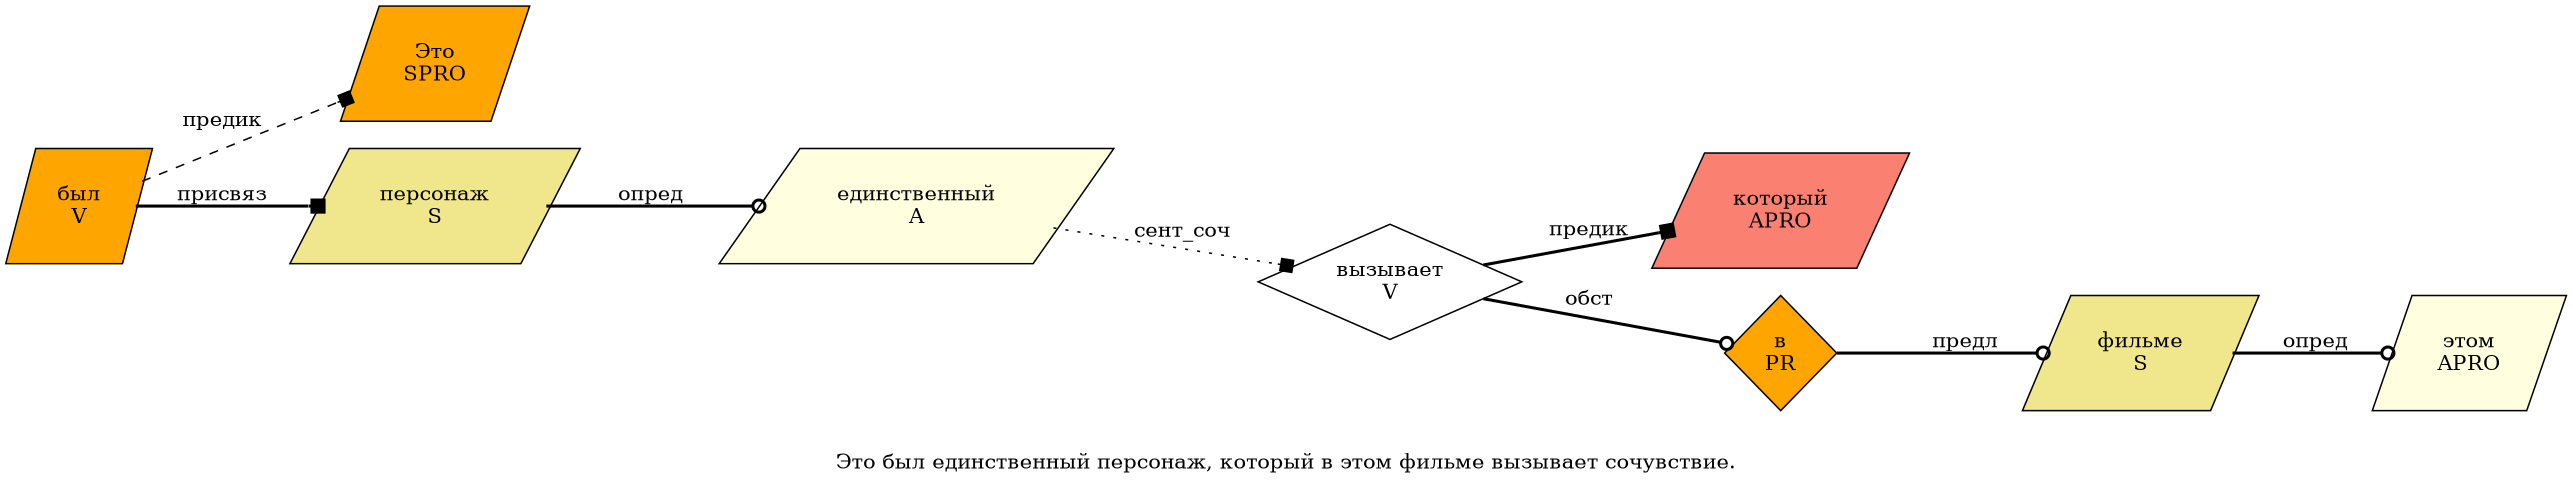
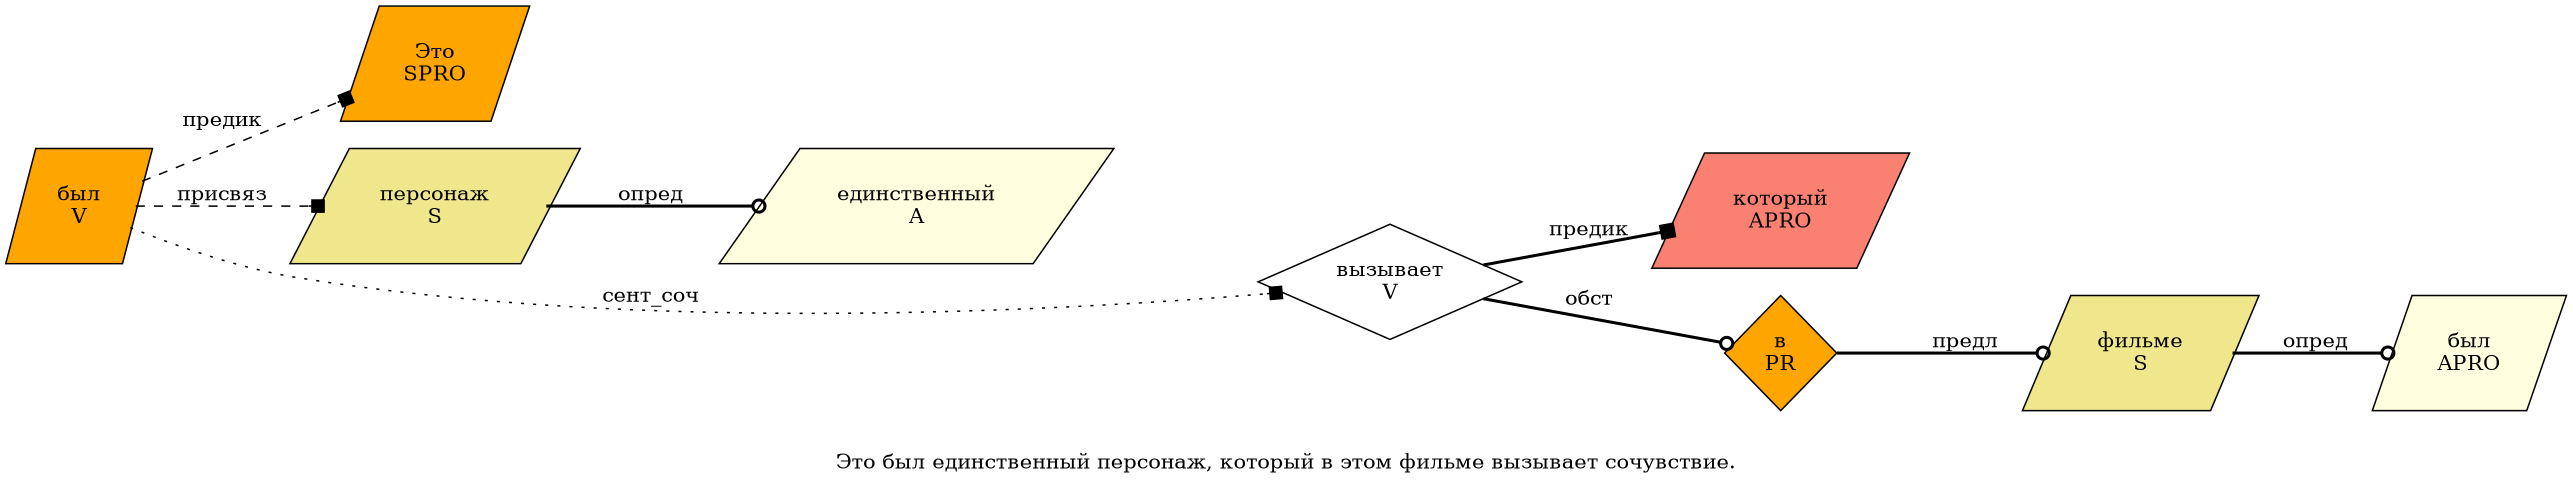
(222, 206) -> (222, 206)
(1165, 246) -> (694, 312)
(2469, 353) -> (2469, 353)
